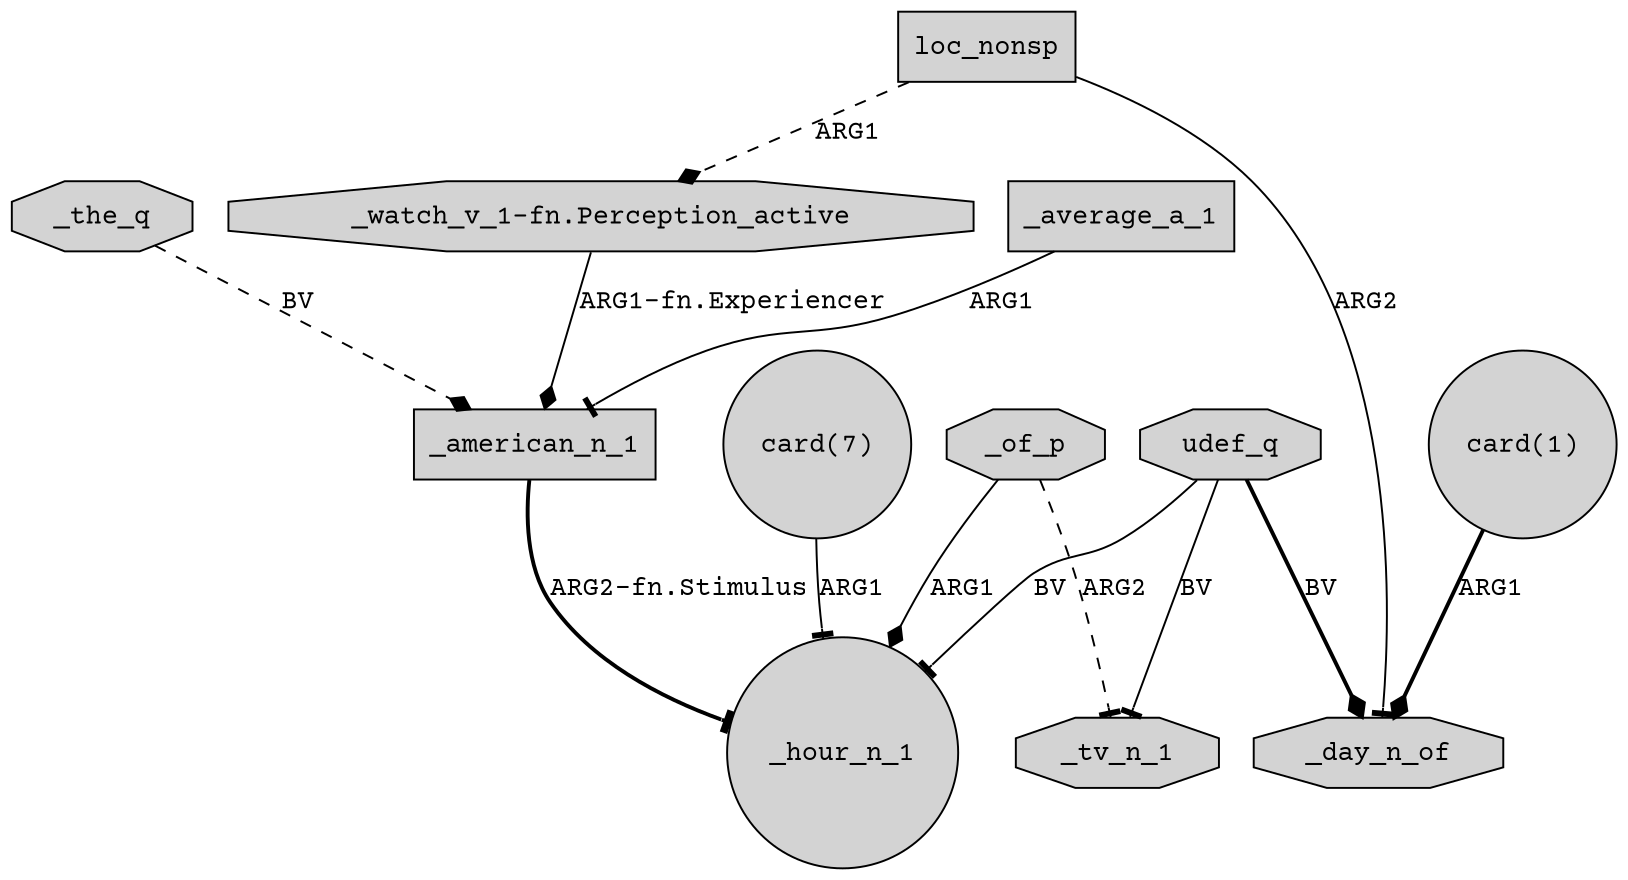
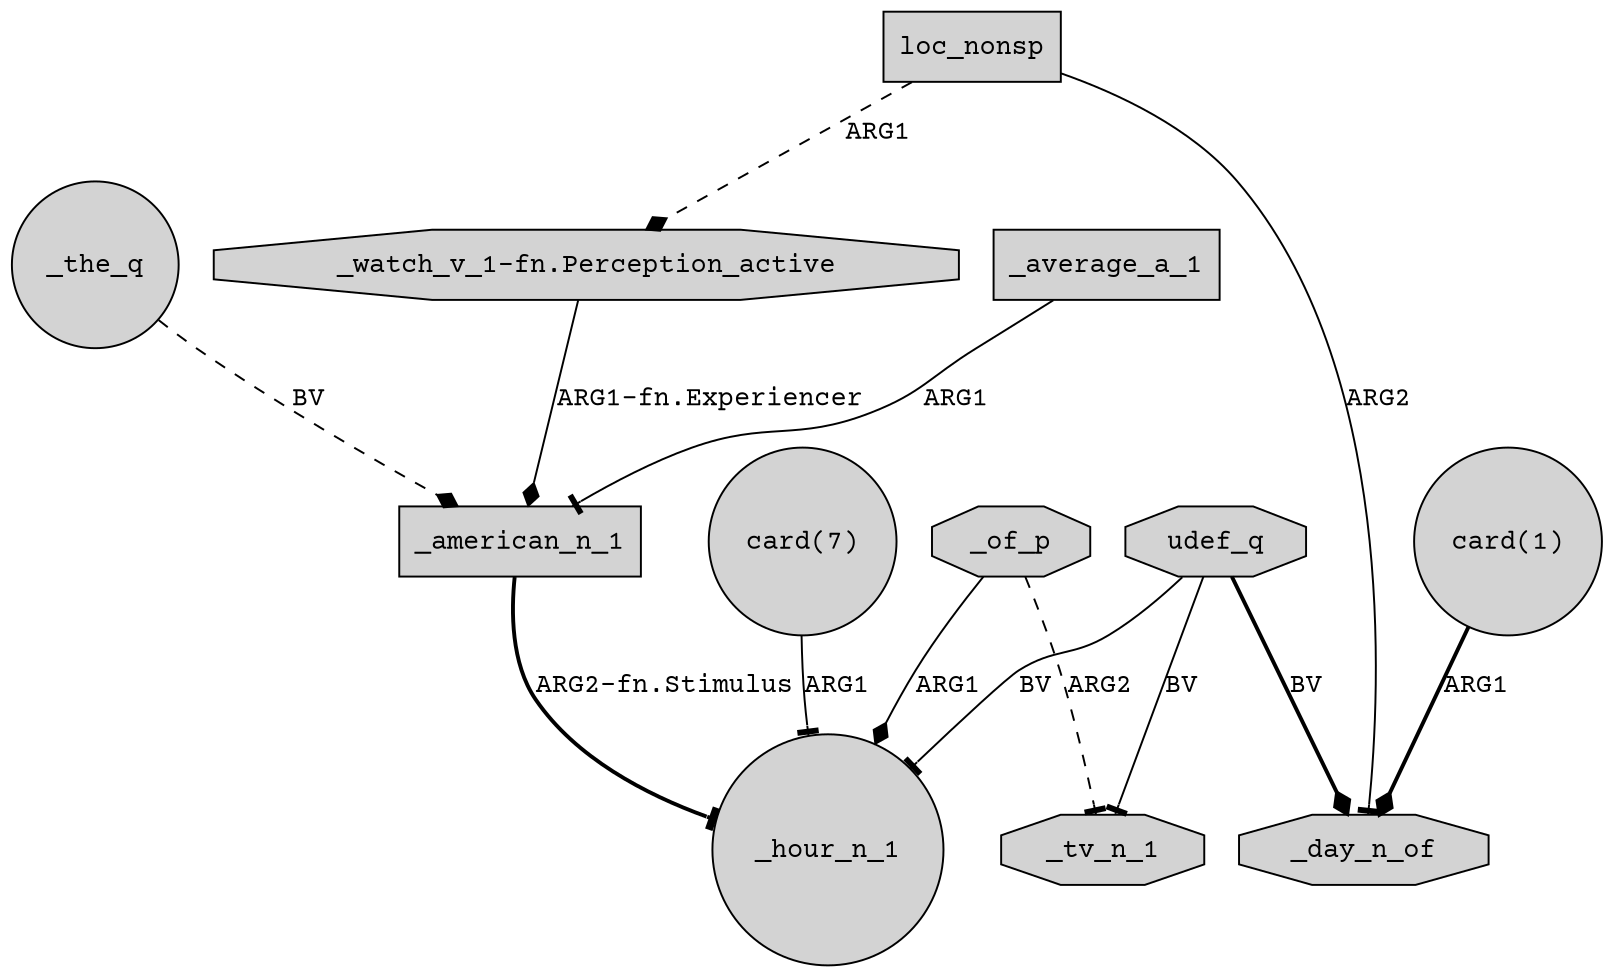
(102, 216) -> (95, 265)
